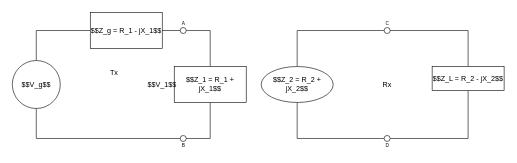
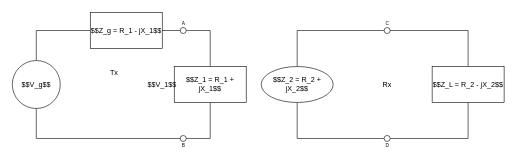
(468, 78) -> (468, 84)
